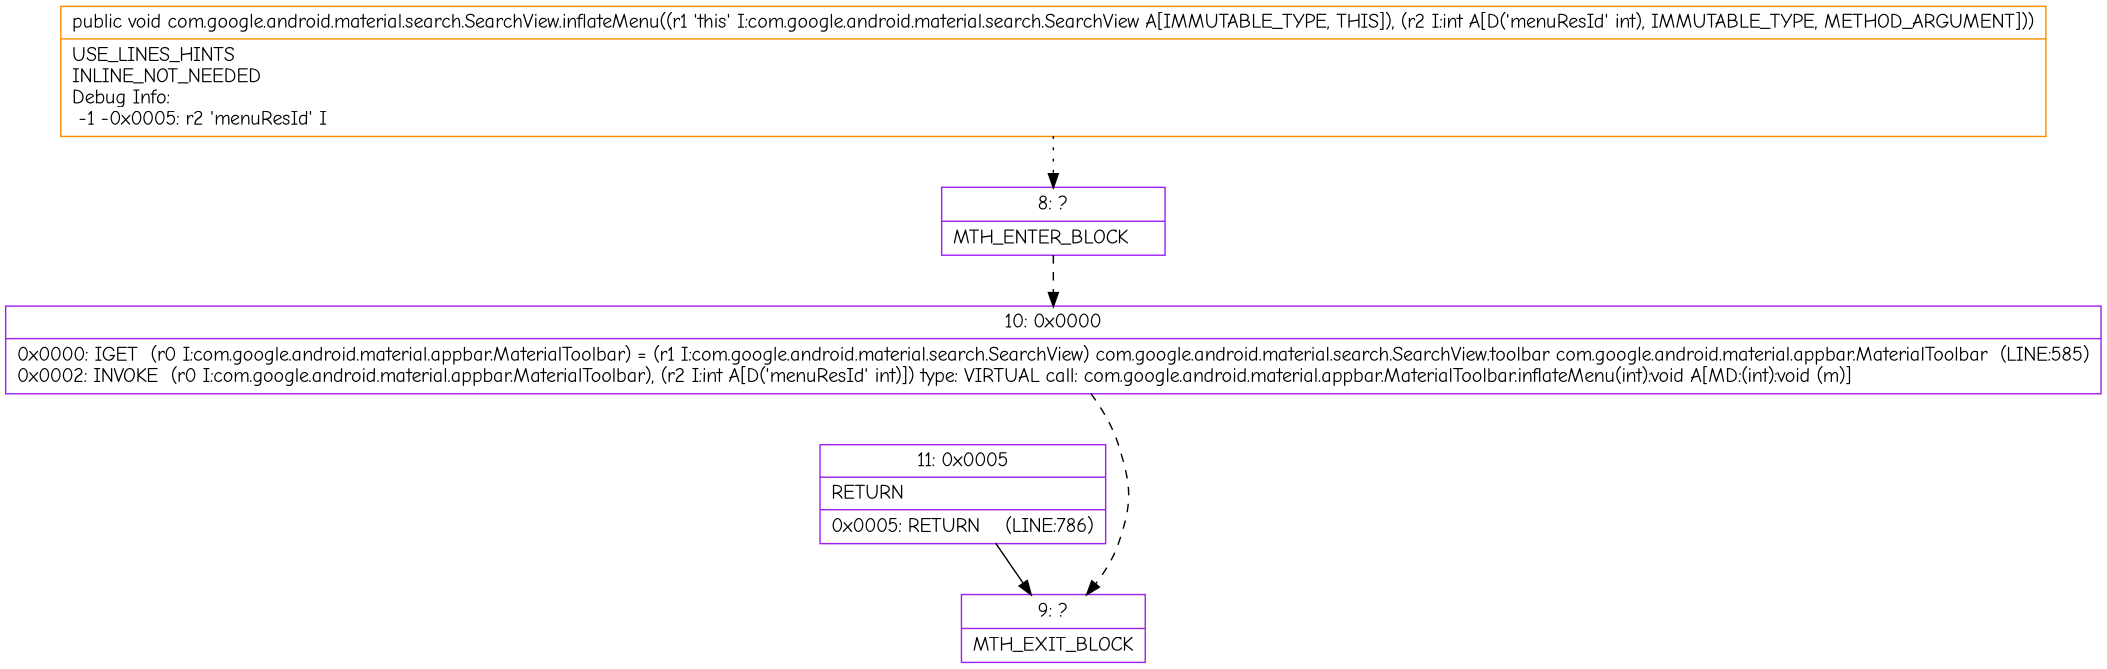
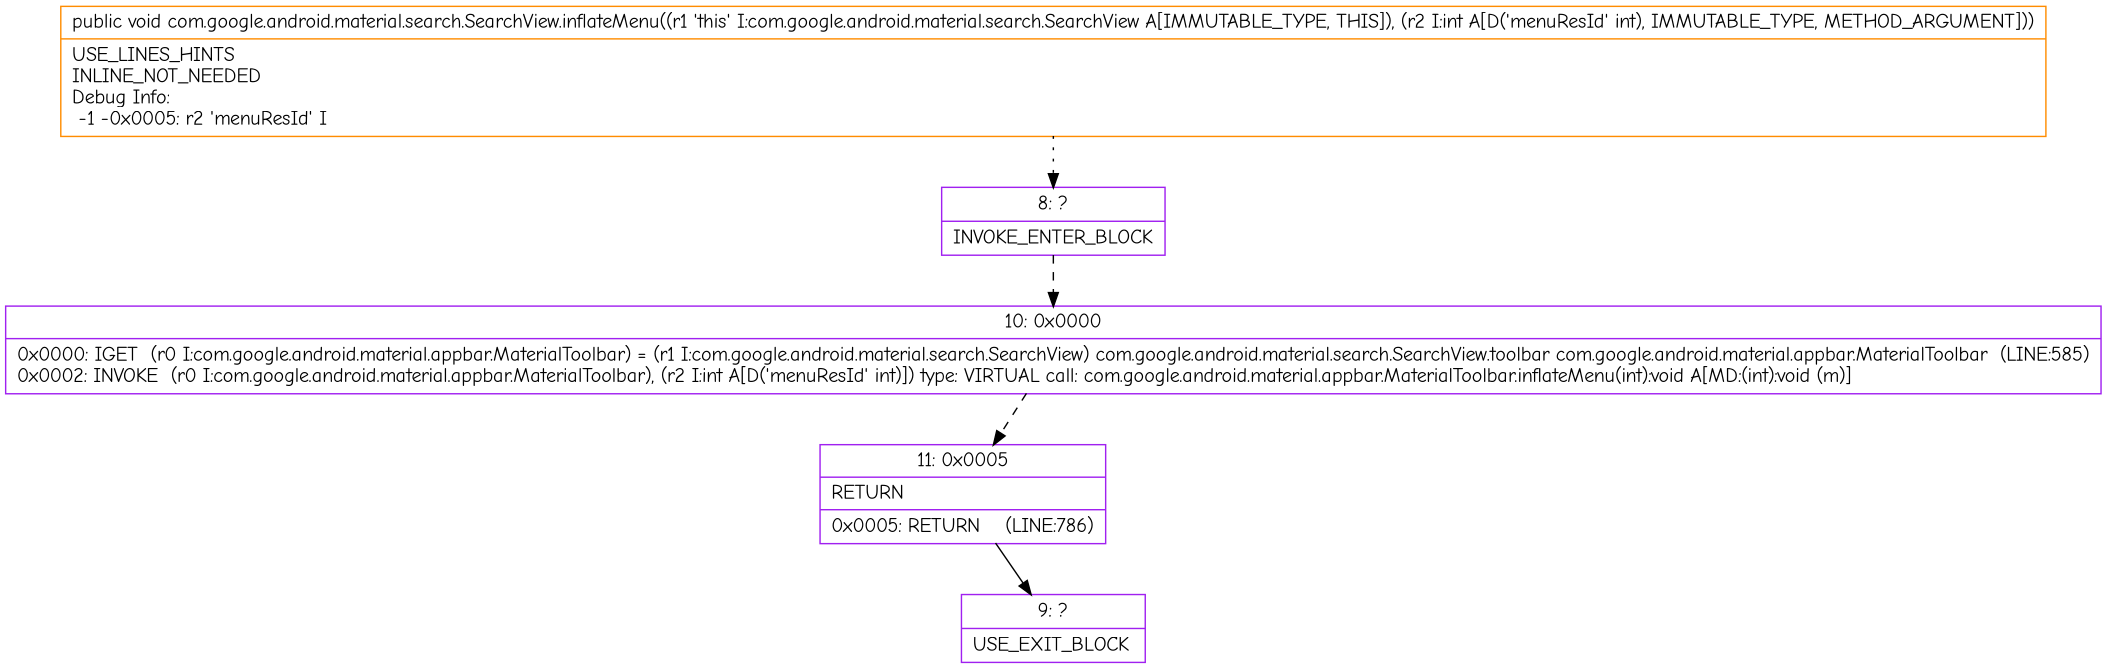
(1041, 238) -> (1053, 238)
(1128, 488) -> (1014, 413)
(1053, 645) -> (1051, 645)
